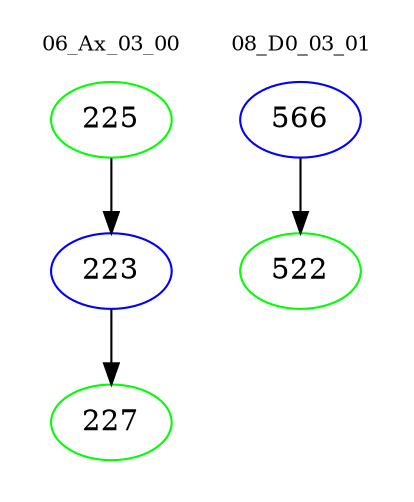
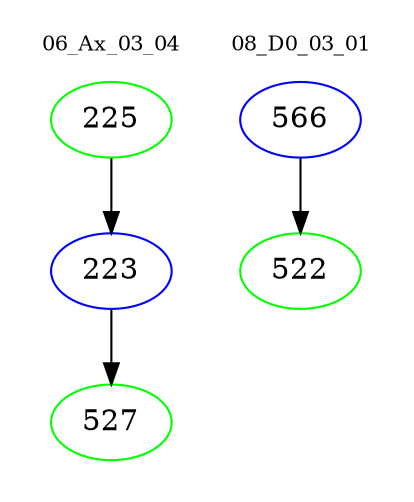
(111, 45) -> (111, 45)
(111, 422) -> (111, 422)
